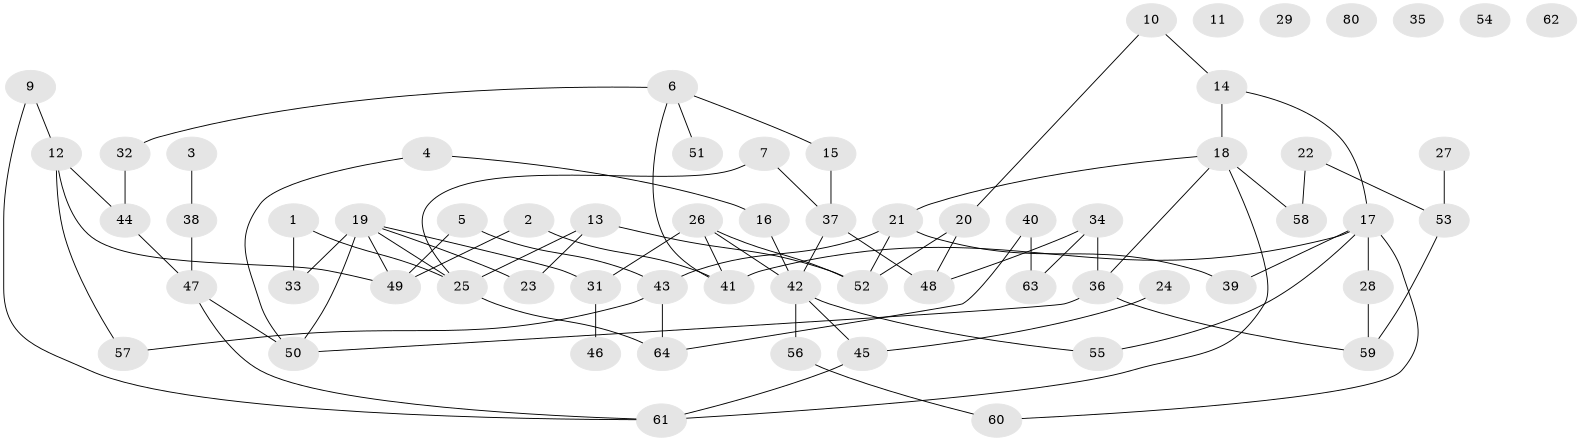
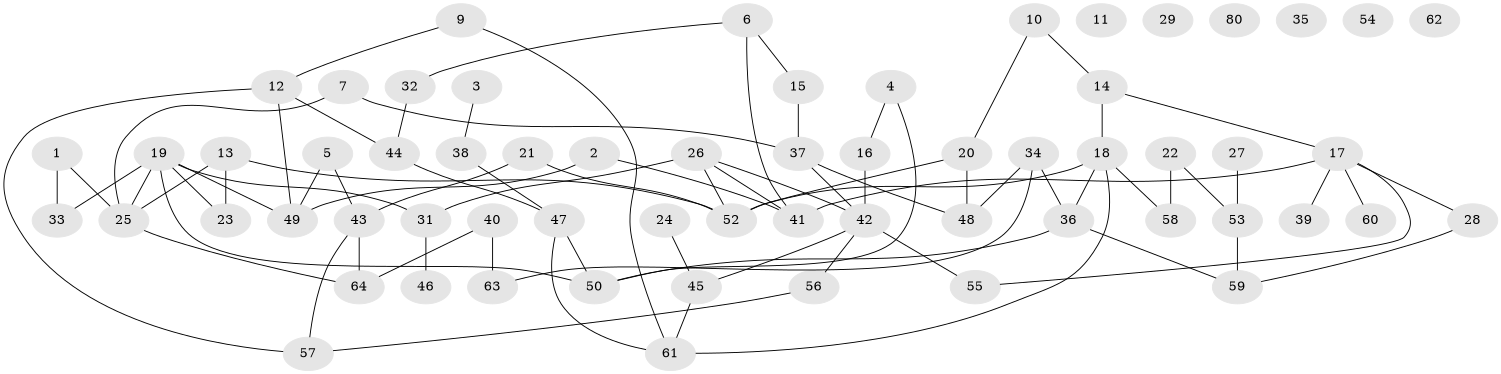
(698, 154) -> none
(1055, 175) -> (858, 188)
(1064, 254) -> none
(894, 392) -> (562, 326)
